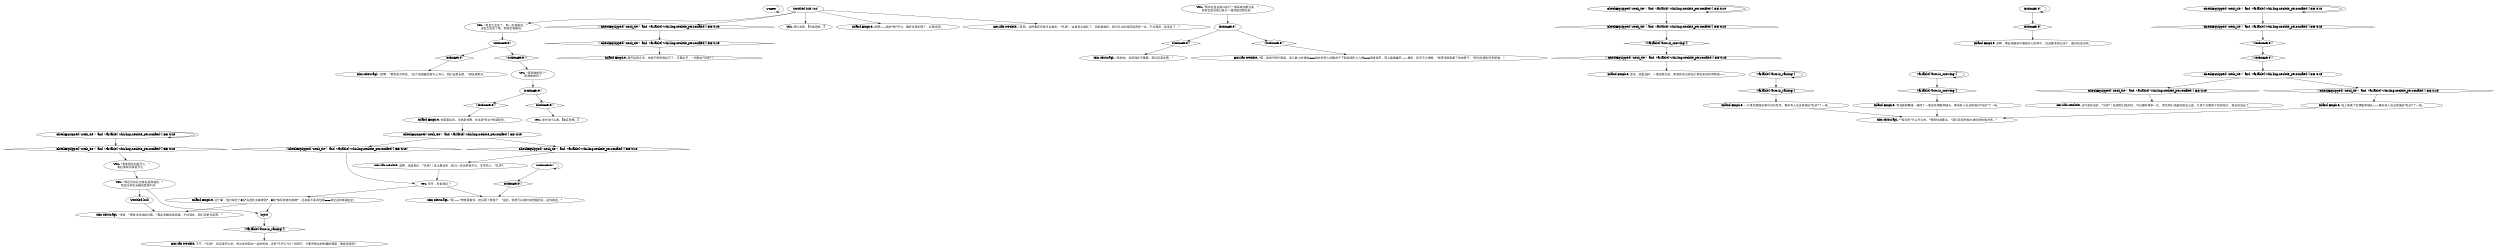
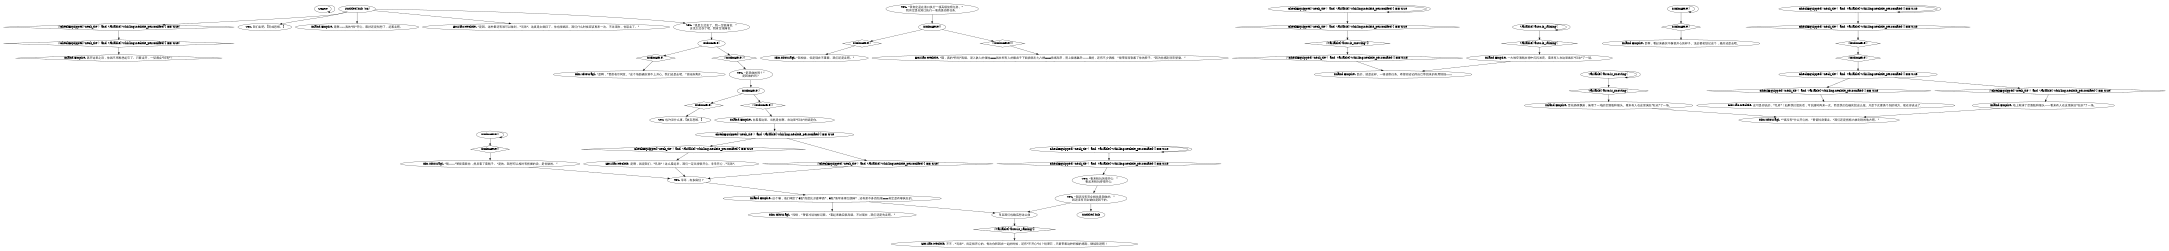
(1855, 113) -> (1467, 66)
(464, 192) -> (598, 173)
(149, 207) -> none
(264, 215) -> (1014, 215)
